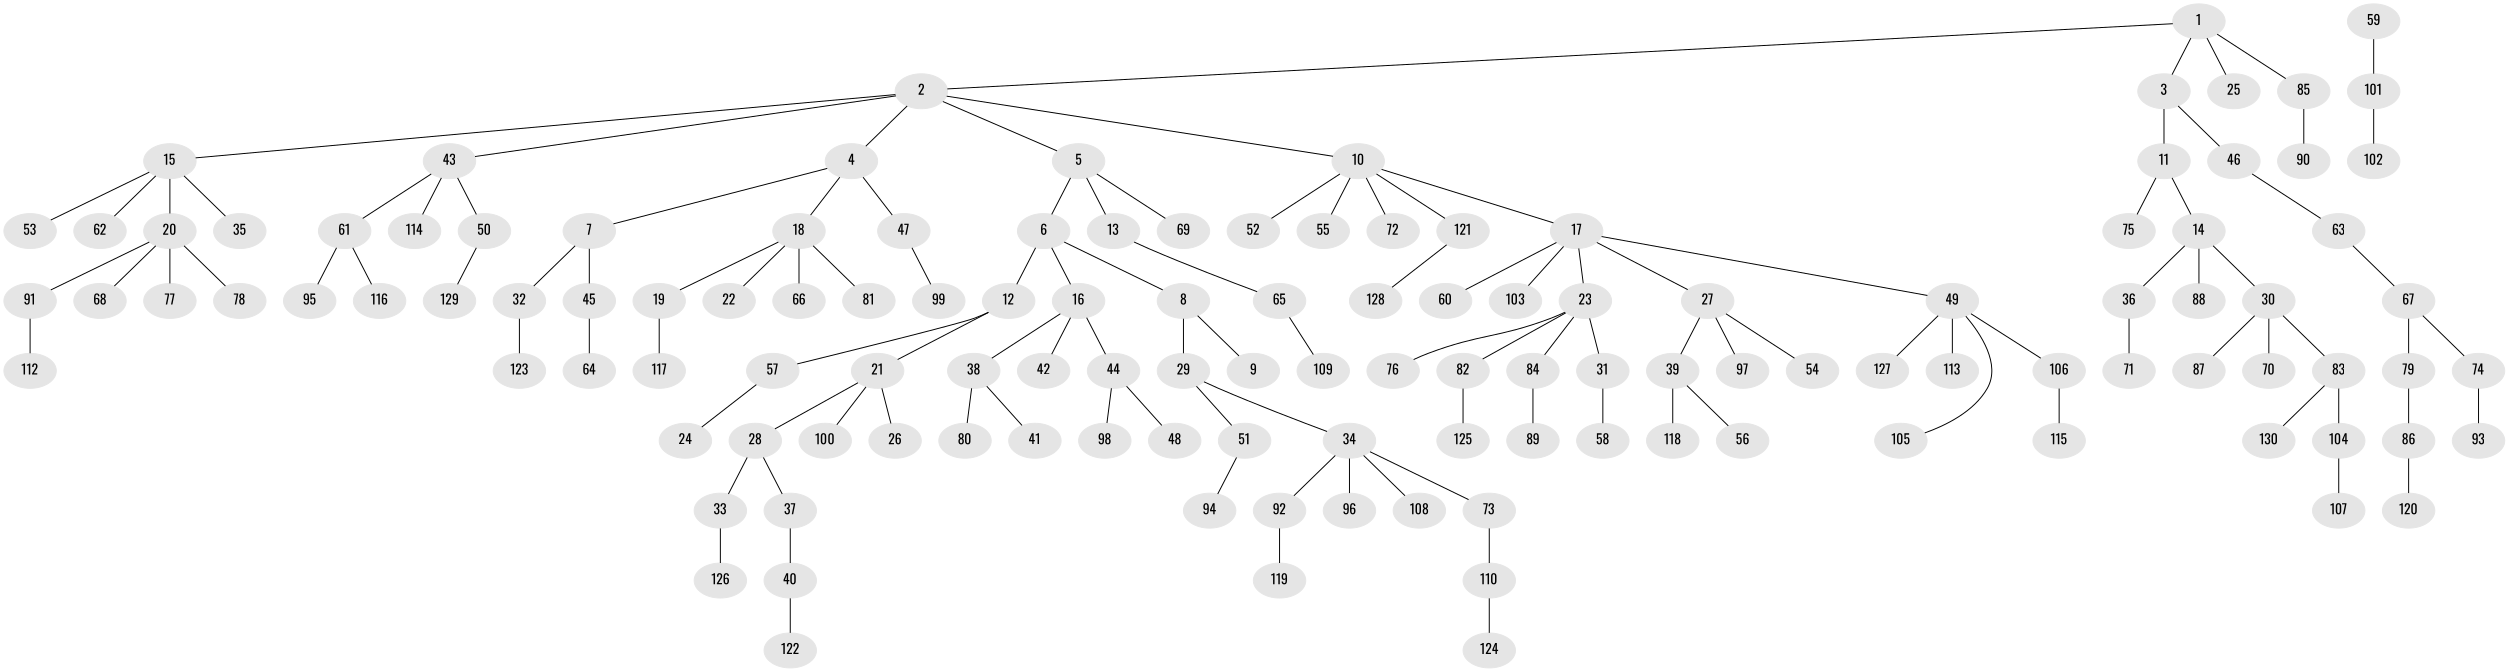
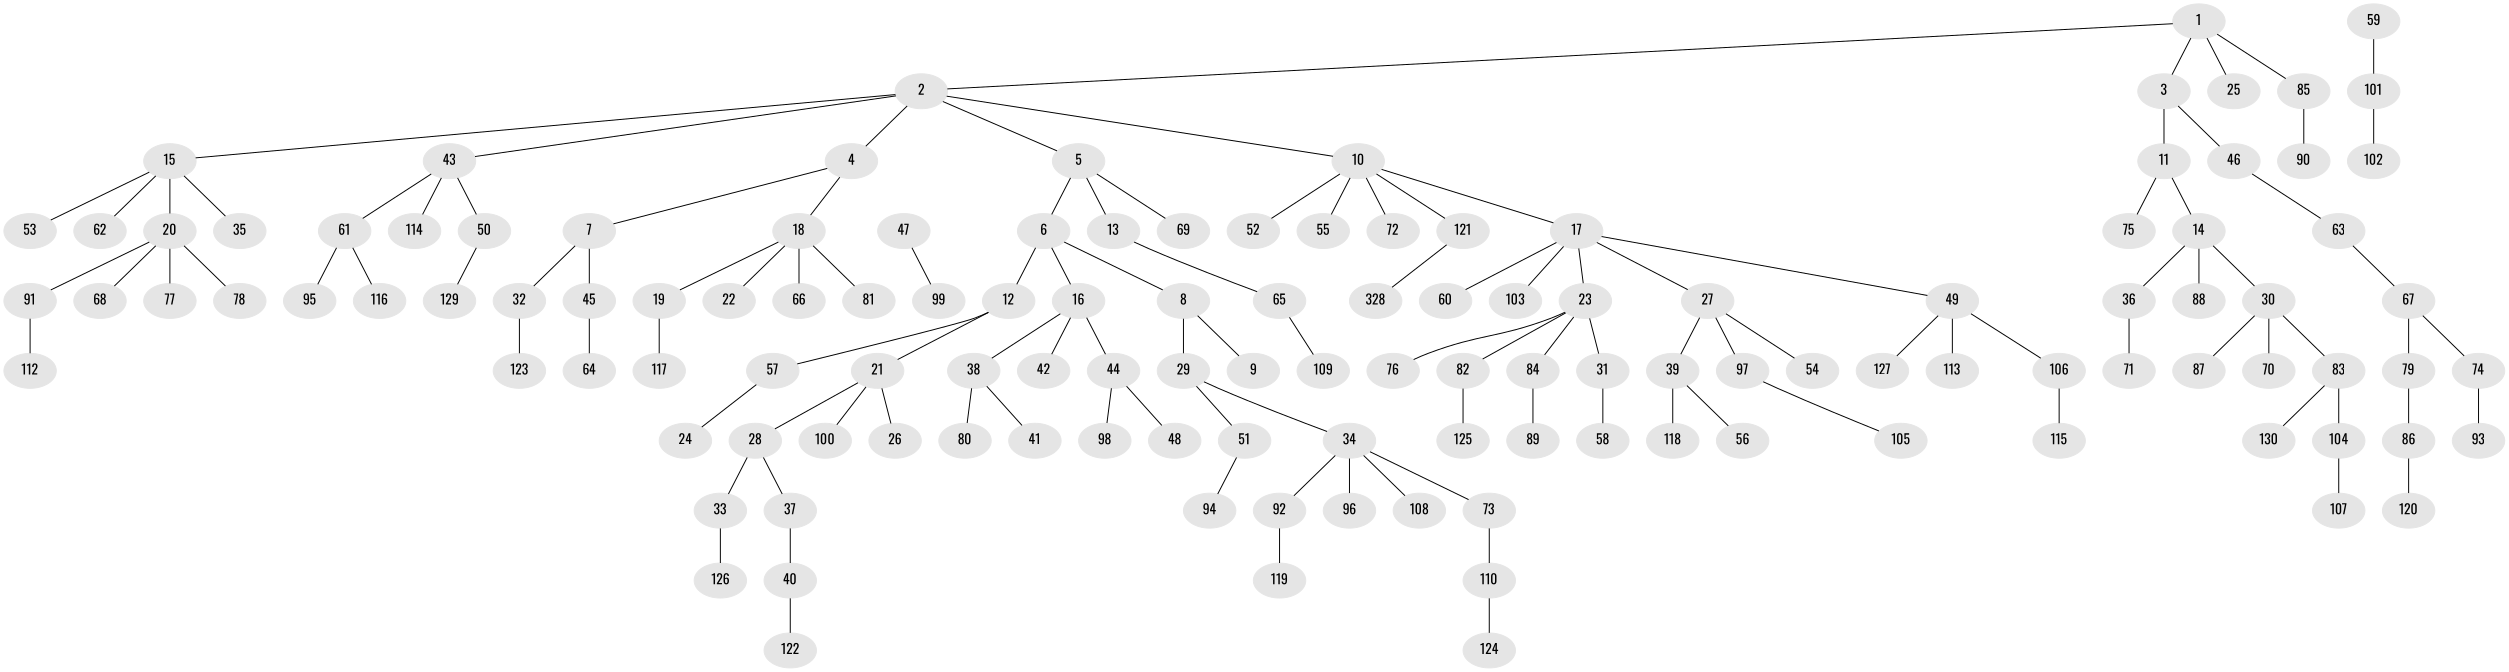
(878, 196) -> none
(1376, 301) -> (1376, 301)
(1988, 388) -> (1821, 407)
